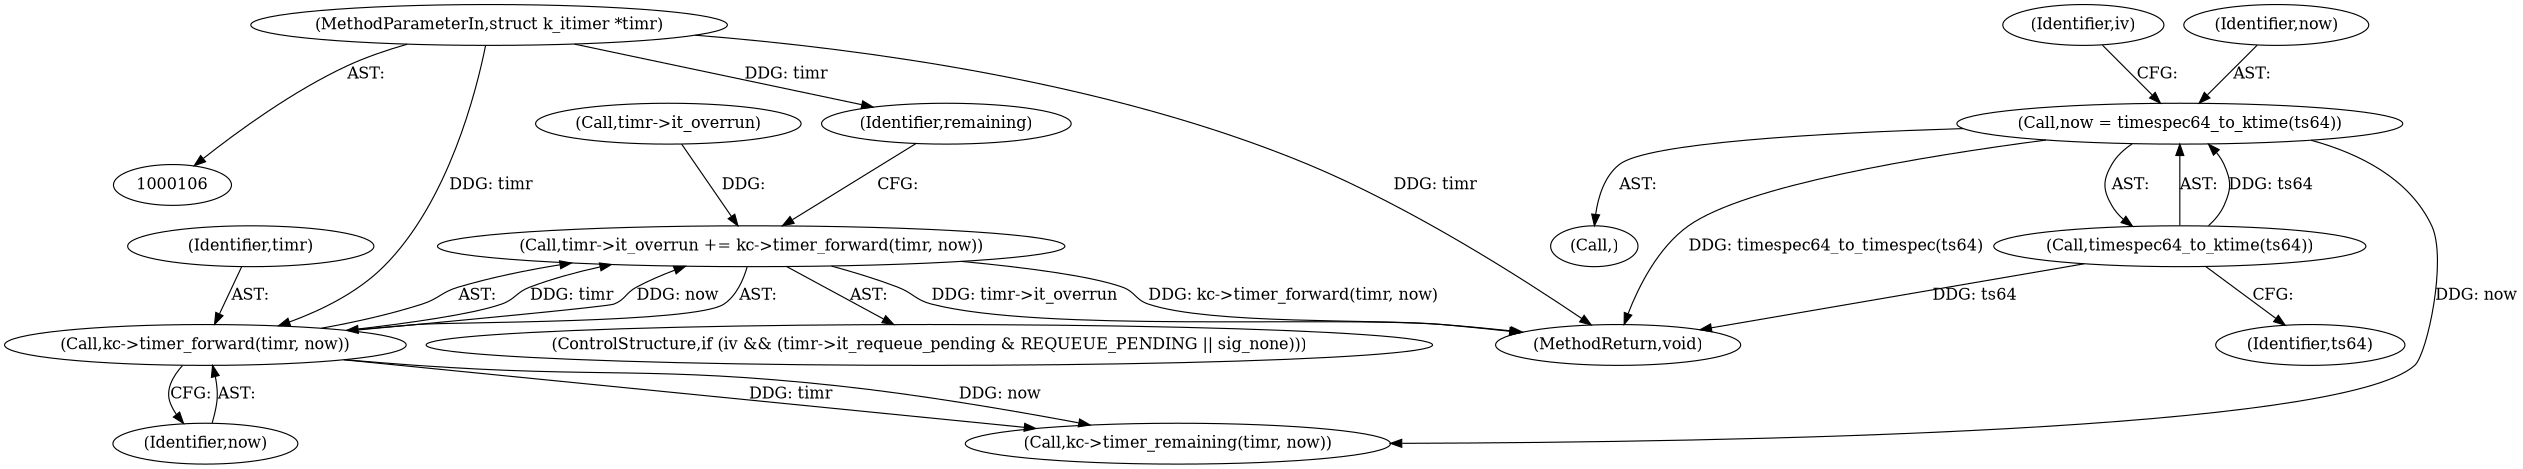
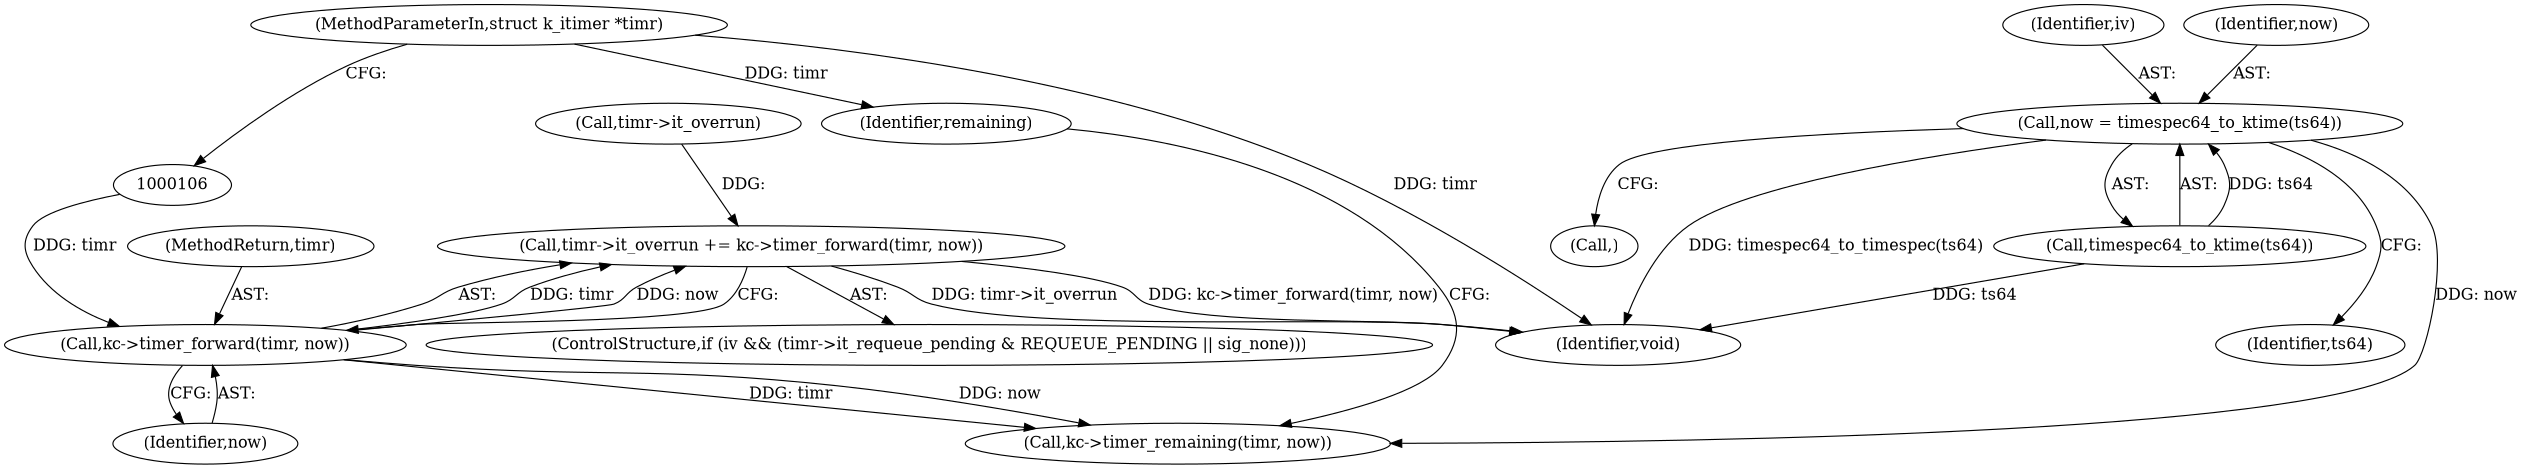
(369, 74) -> (369, 74)
(2160, 74) -> (2160, 74)
(854, 182) -> (1379, 231)
(1641, 185) -> (1641, 185)
(425, 212) -> (25, 247)
(251, 246) -> (251, 246)
(2241, 293) -> (2368, 209)
(761, 296) -> (761, 296)
(1618, 345) -> (1618, 345)
